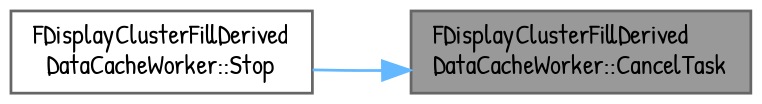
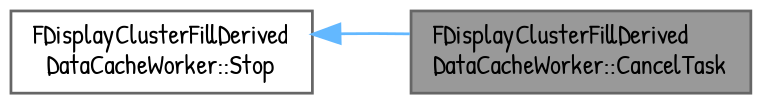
(348, 70) -> (375, 34)
